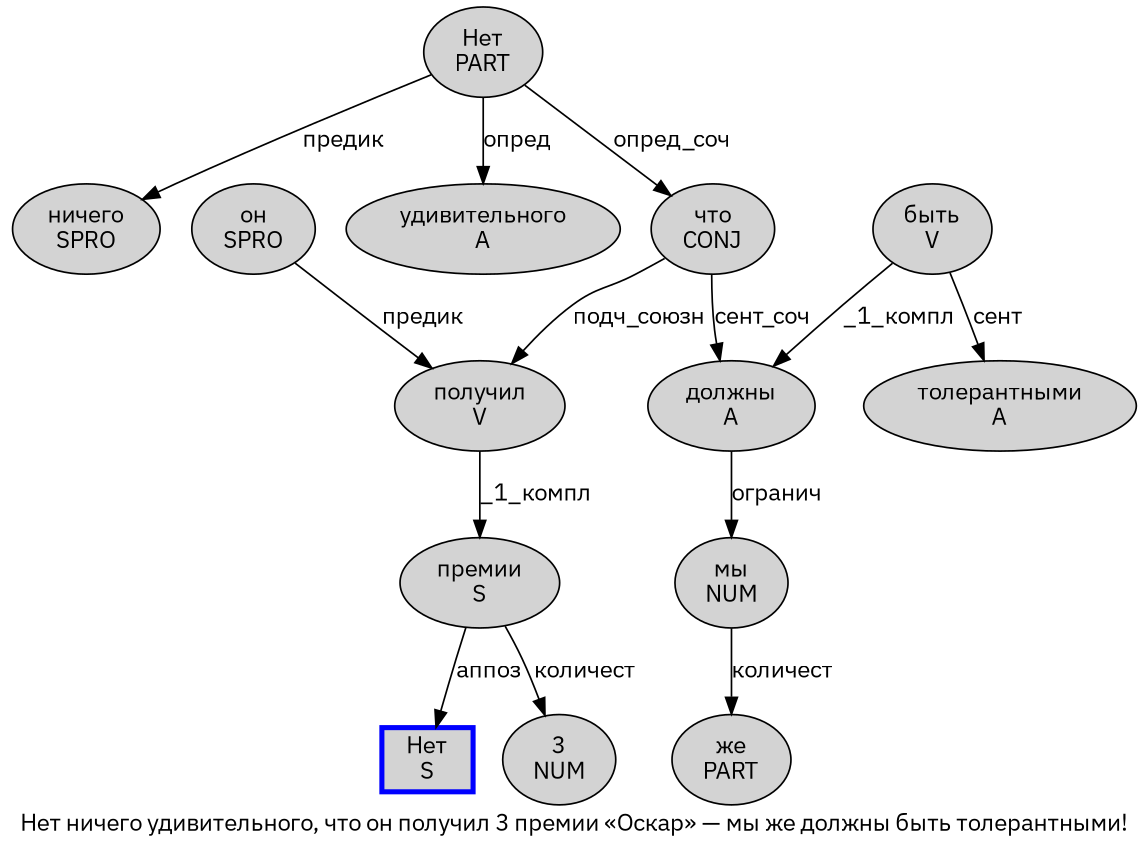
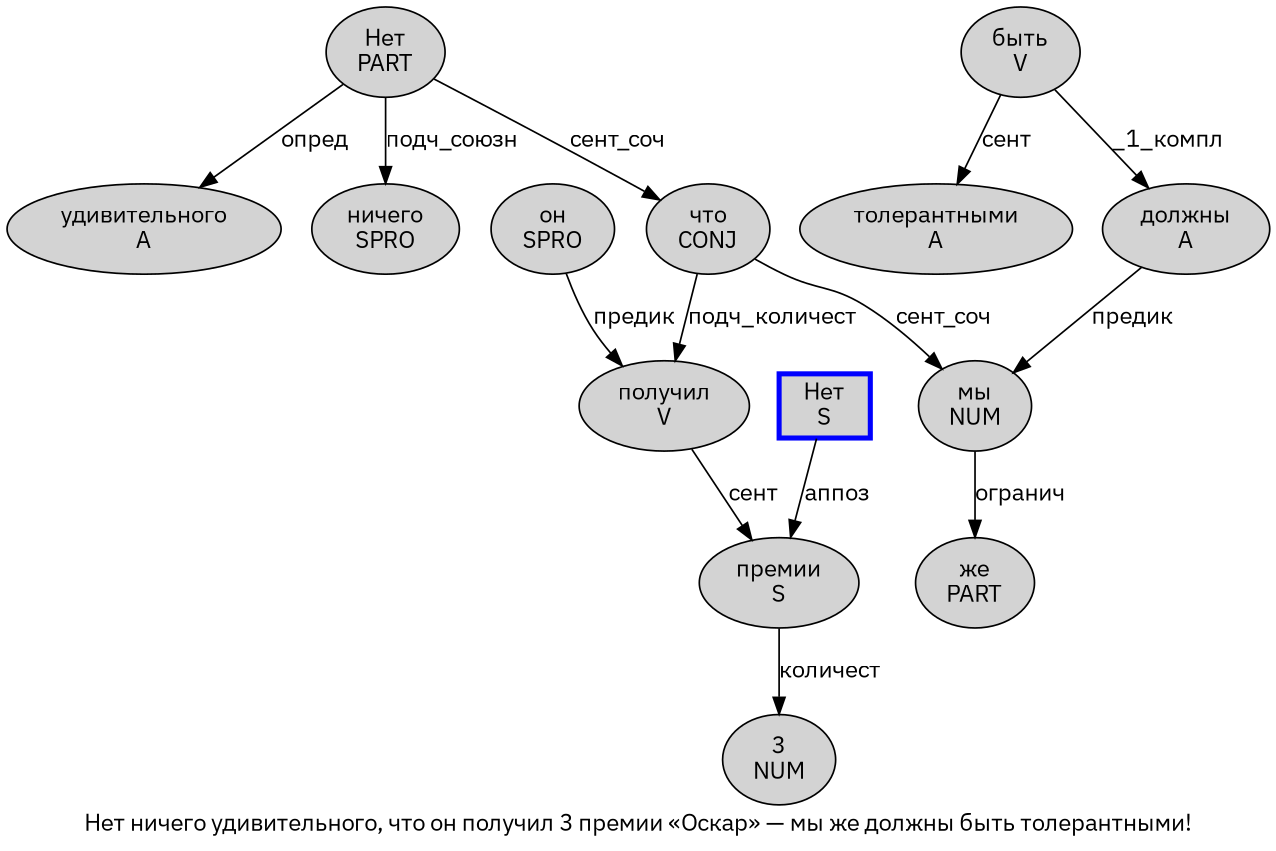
(344, 141) -> (452, 141)
(672, 141) -> (618, 141)
(713, 309) -> (848, 297)
(639, 317) -> (772, 317)
(536, 494) -> (754, 494)
(777, 494) -> (1133, 317)
(453, 669) -> (806, 480)
(783, 671) -> (1021, 494)
